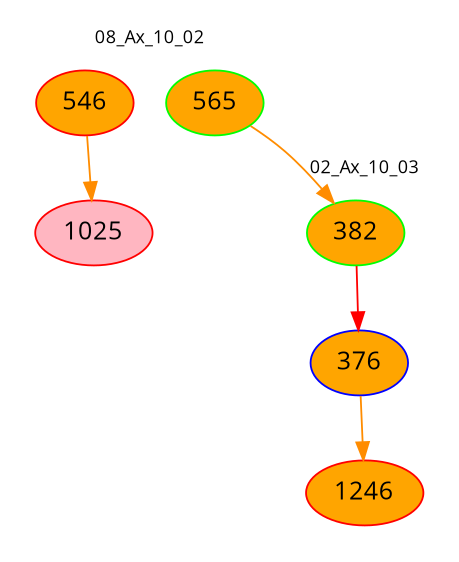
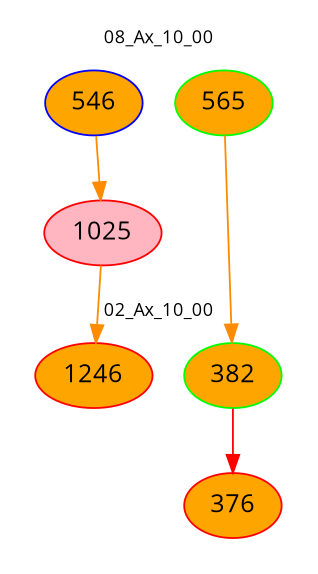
(150, 39) -> (159, 39)
(85, 103) -> (94, 103)
(365, 169) -> (159, 311)
(359, 363) -> (233, 506)
(362, 419) -> (98, 305)
